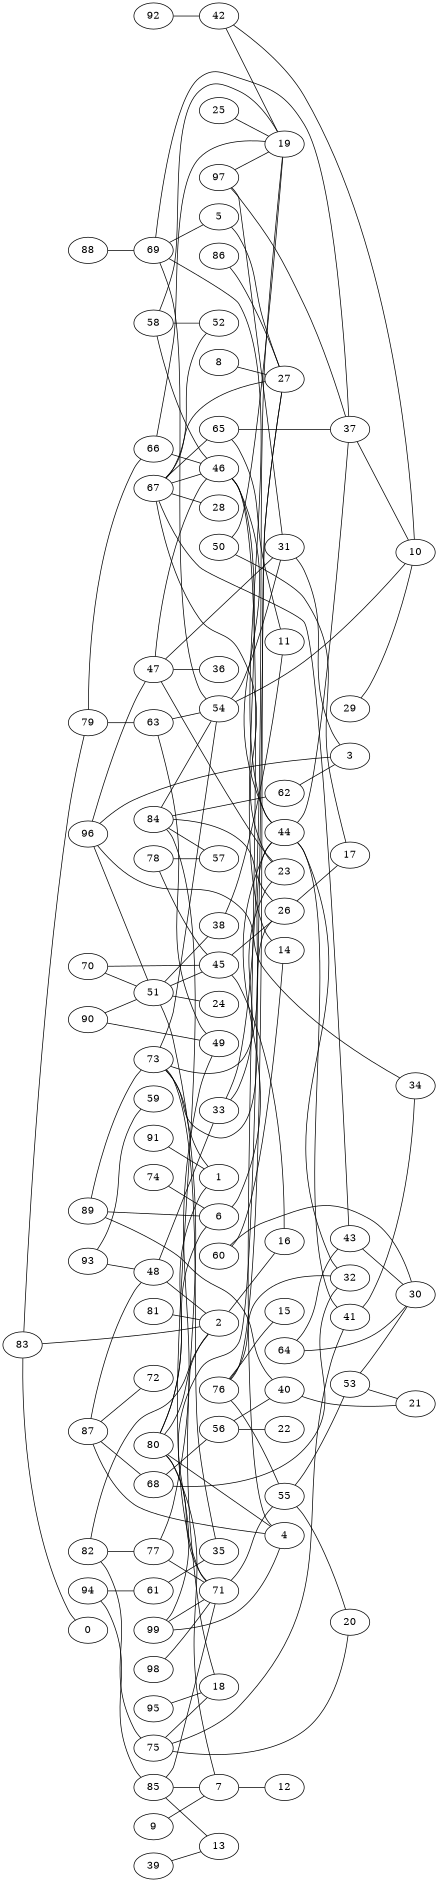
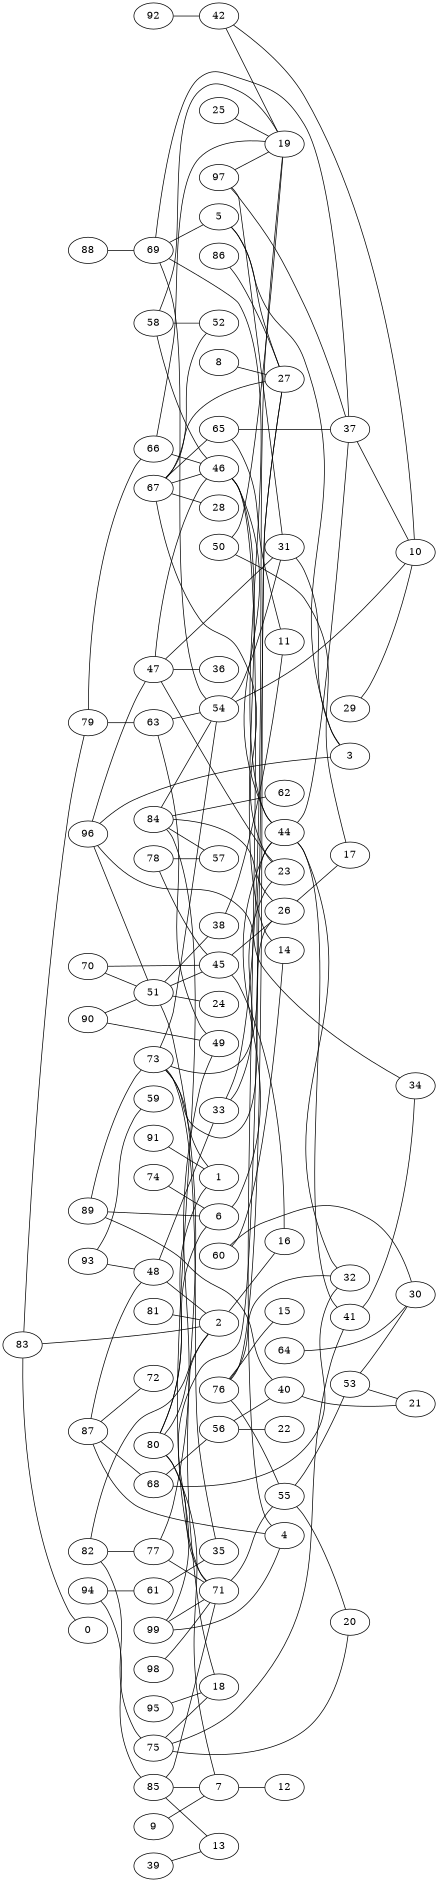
(317, 775) -> (324, 477)
(350, 1239) -> none
(219, 1491) -> none
